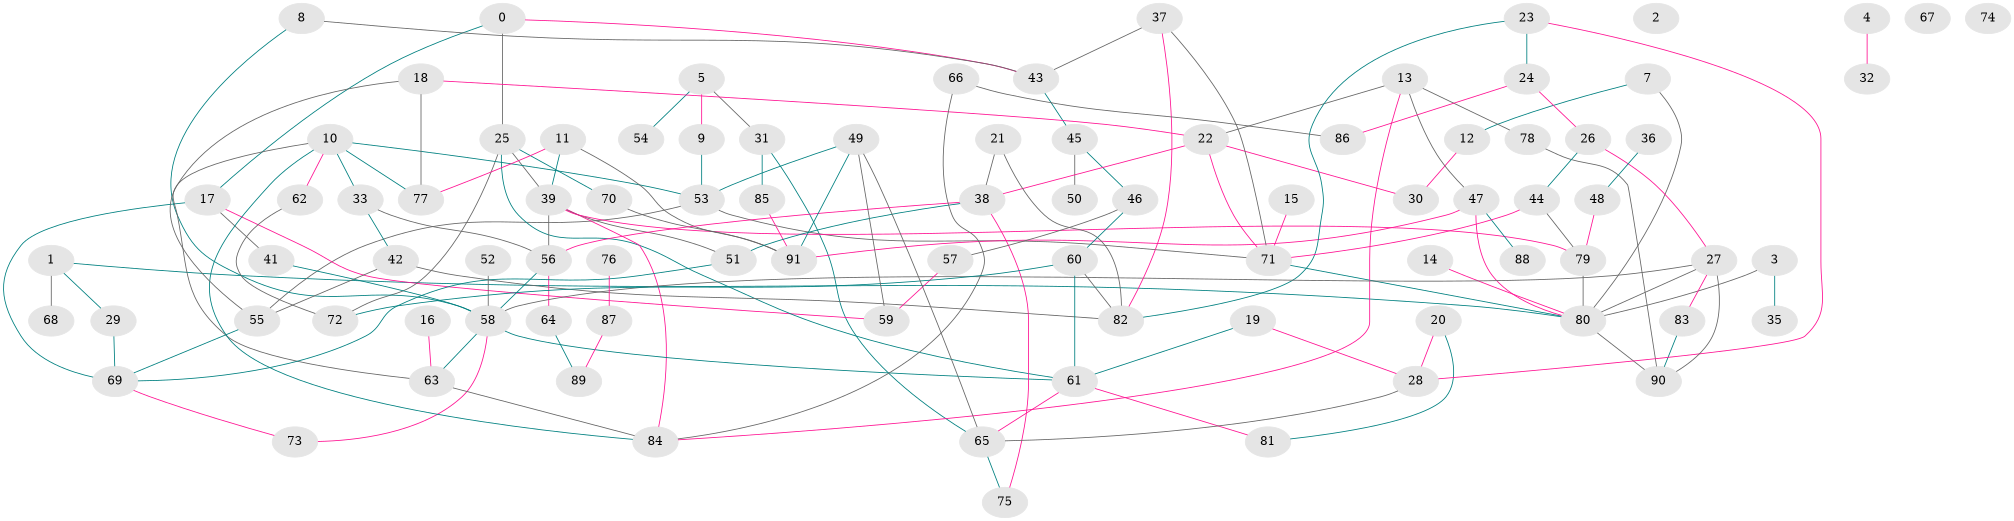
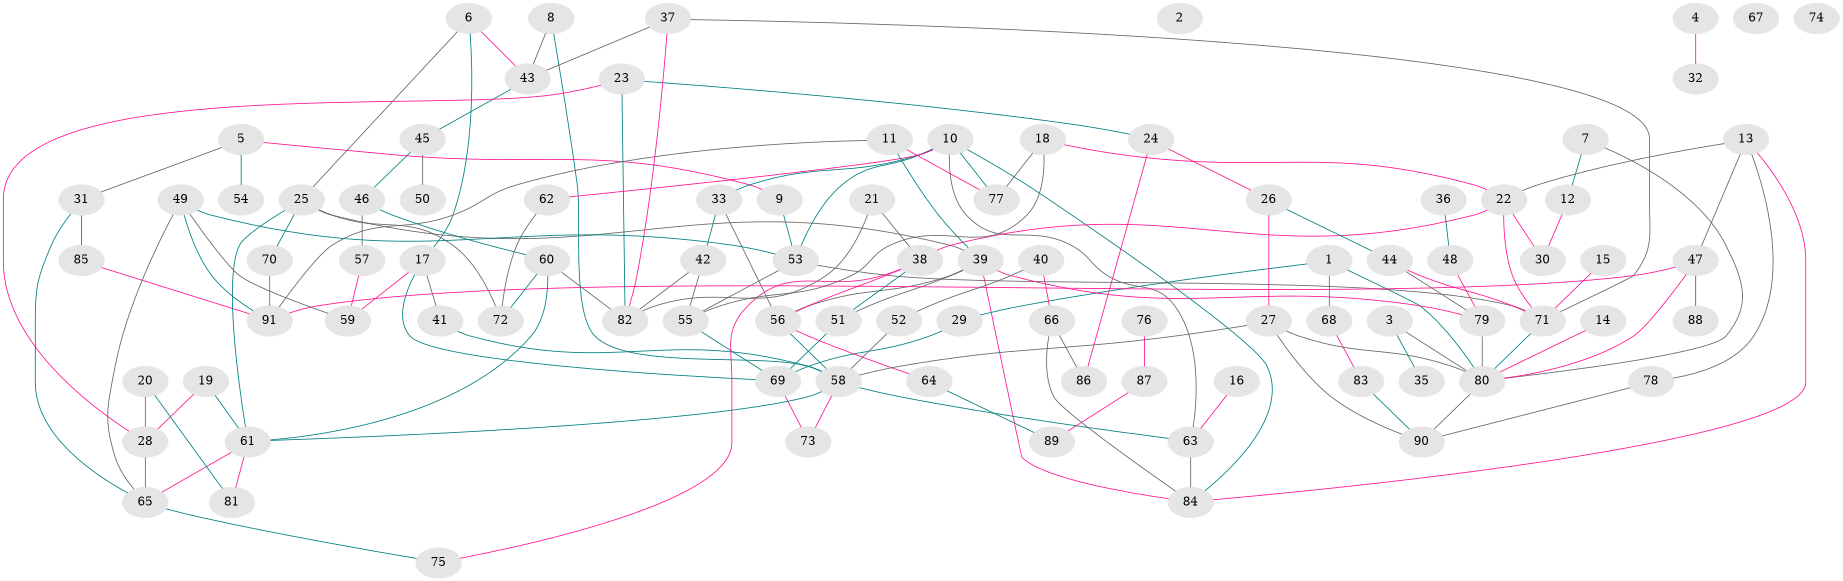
(503, 18) -> (469, 18)
none -> (1041, 260)
(1702, 284) -> (1346, 353)
